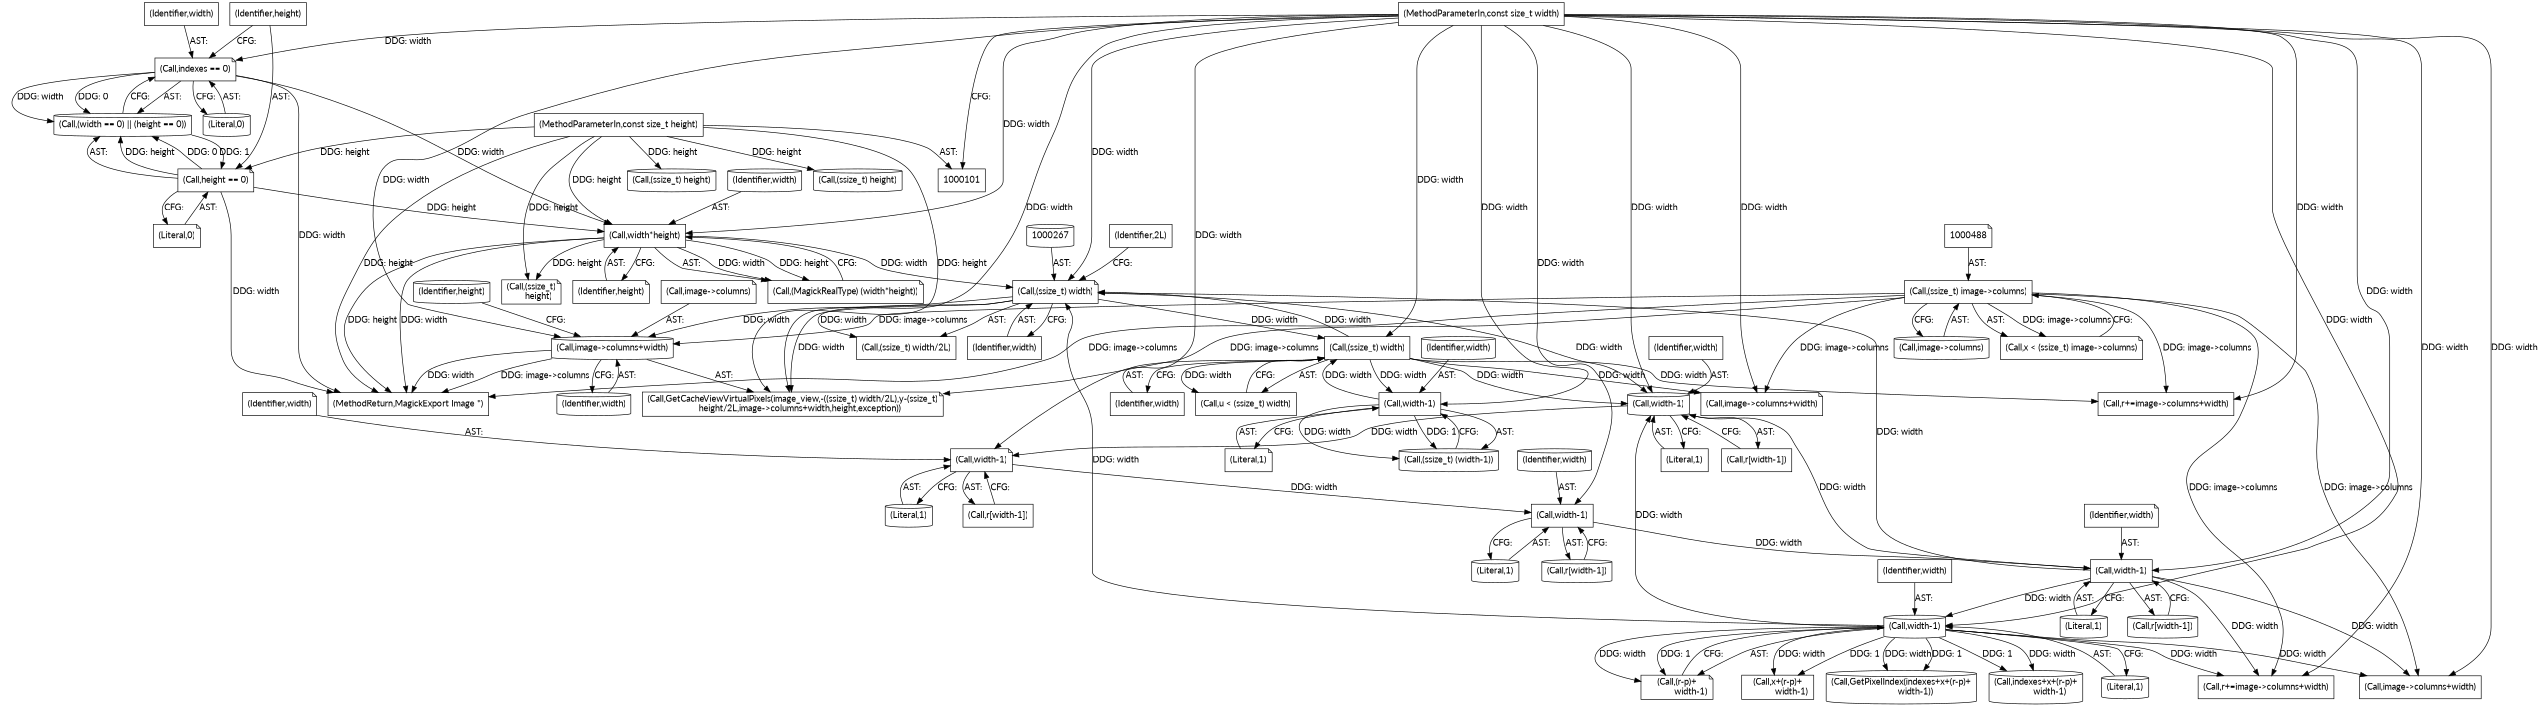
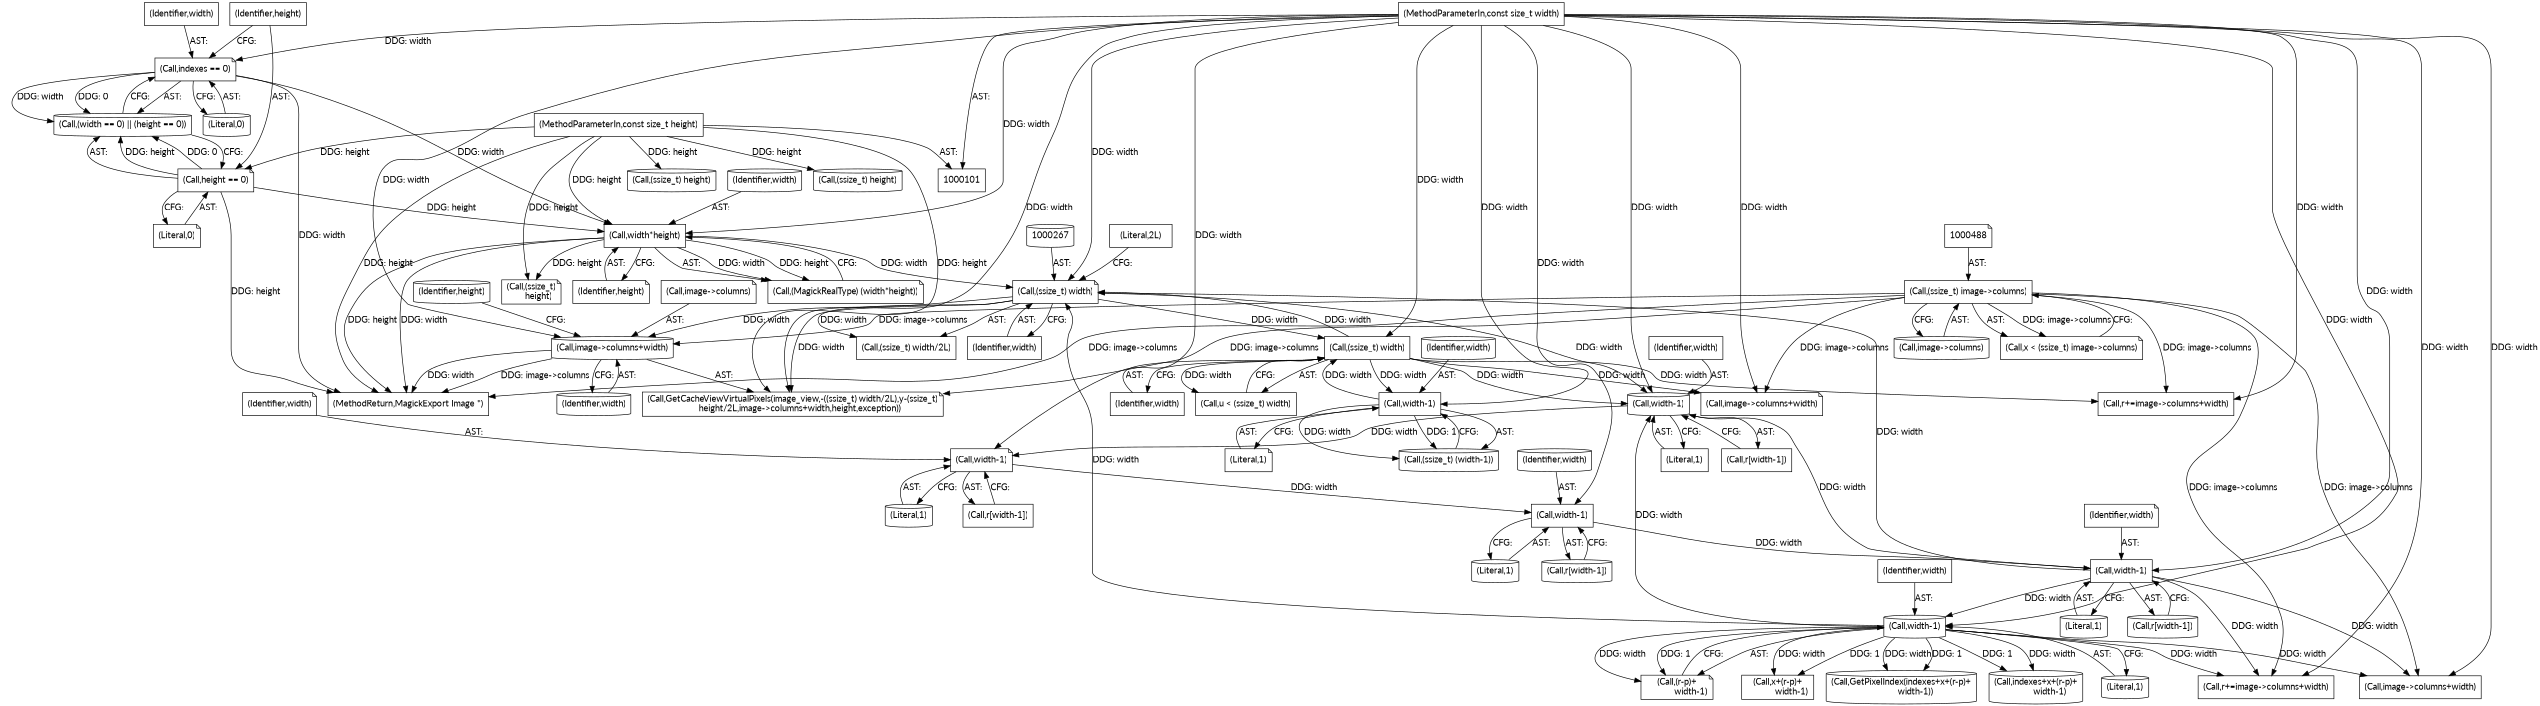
(982, 97) -> (982, 97)
(235, 153) -> (235, 153)
(1141, 236) -> (1141, 236)
(256, 292) -> (256, 292)
